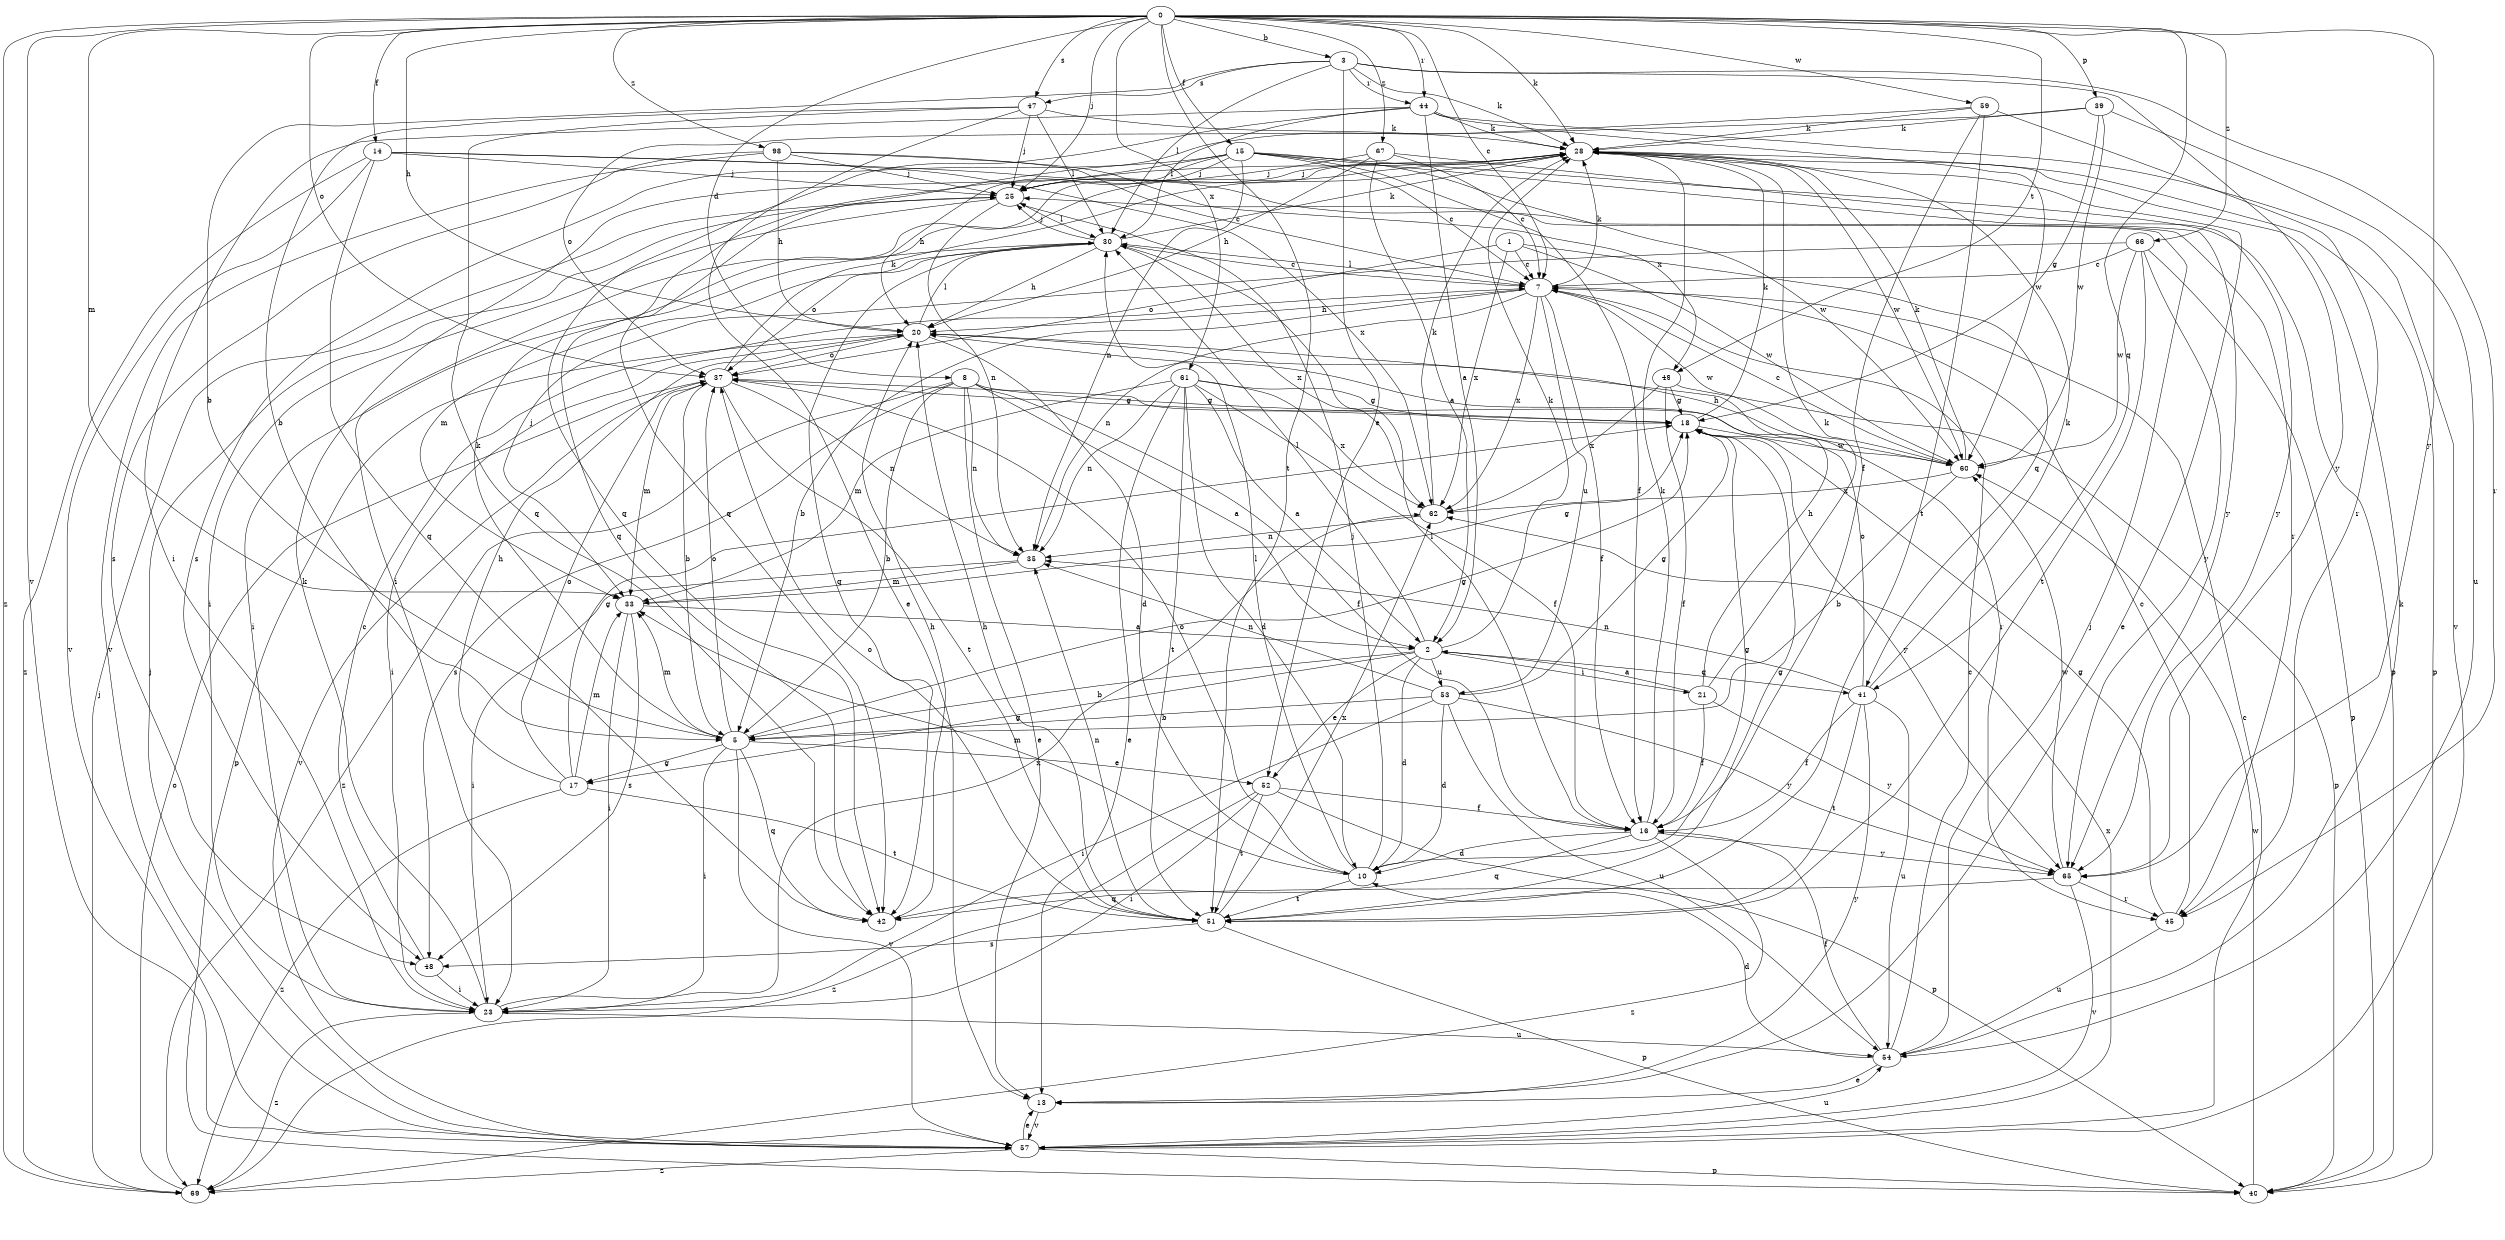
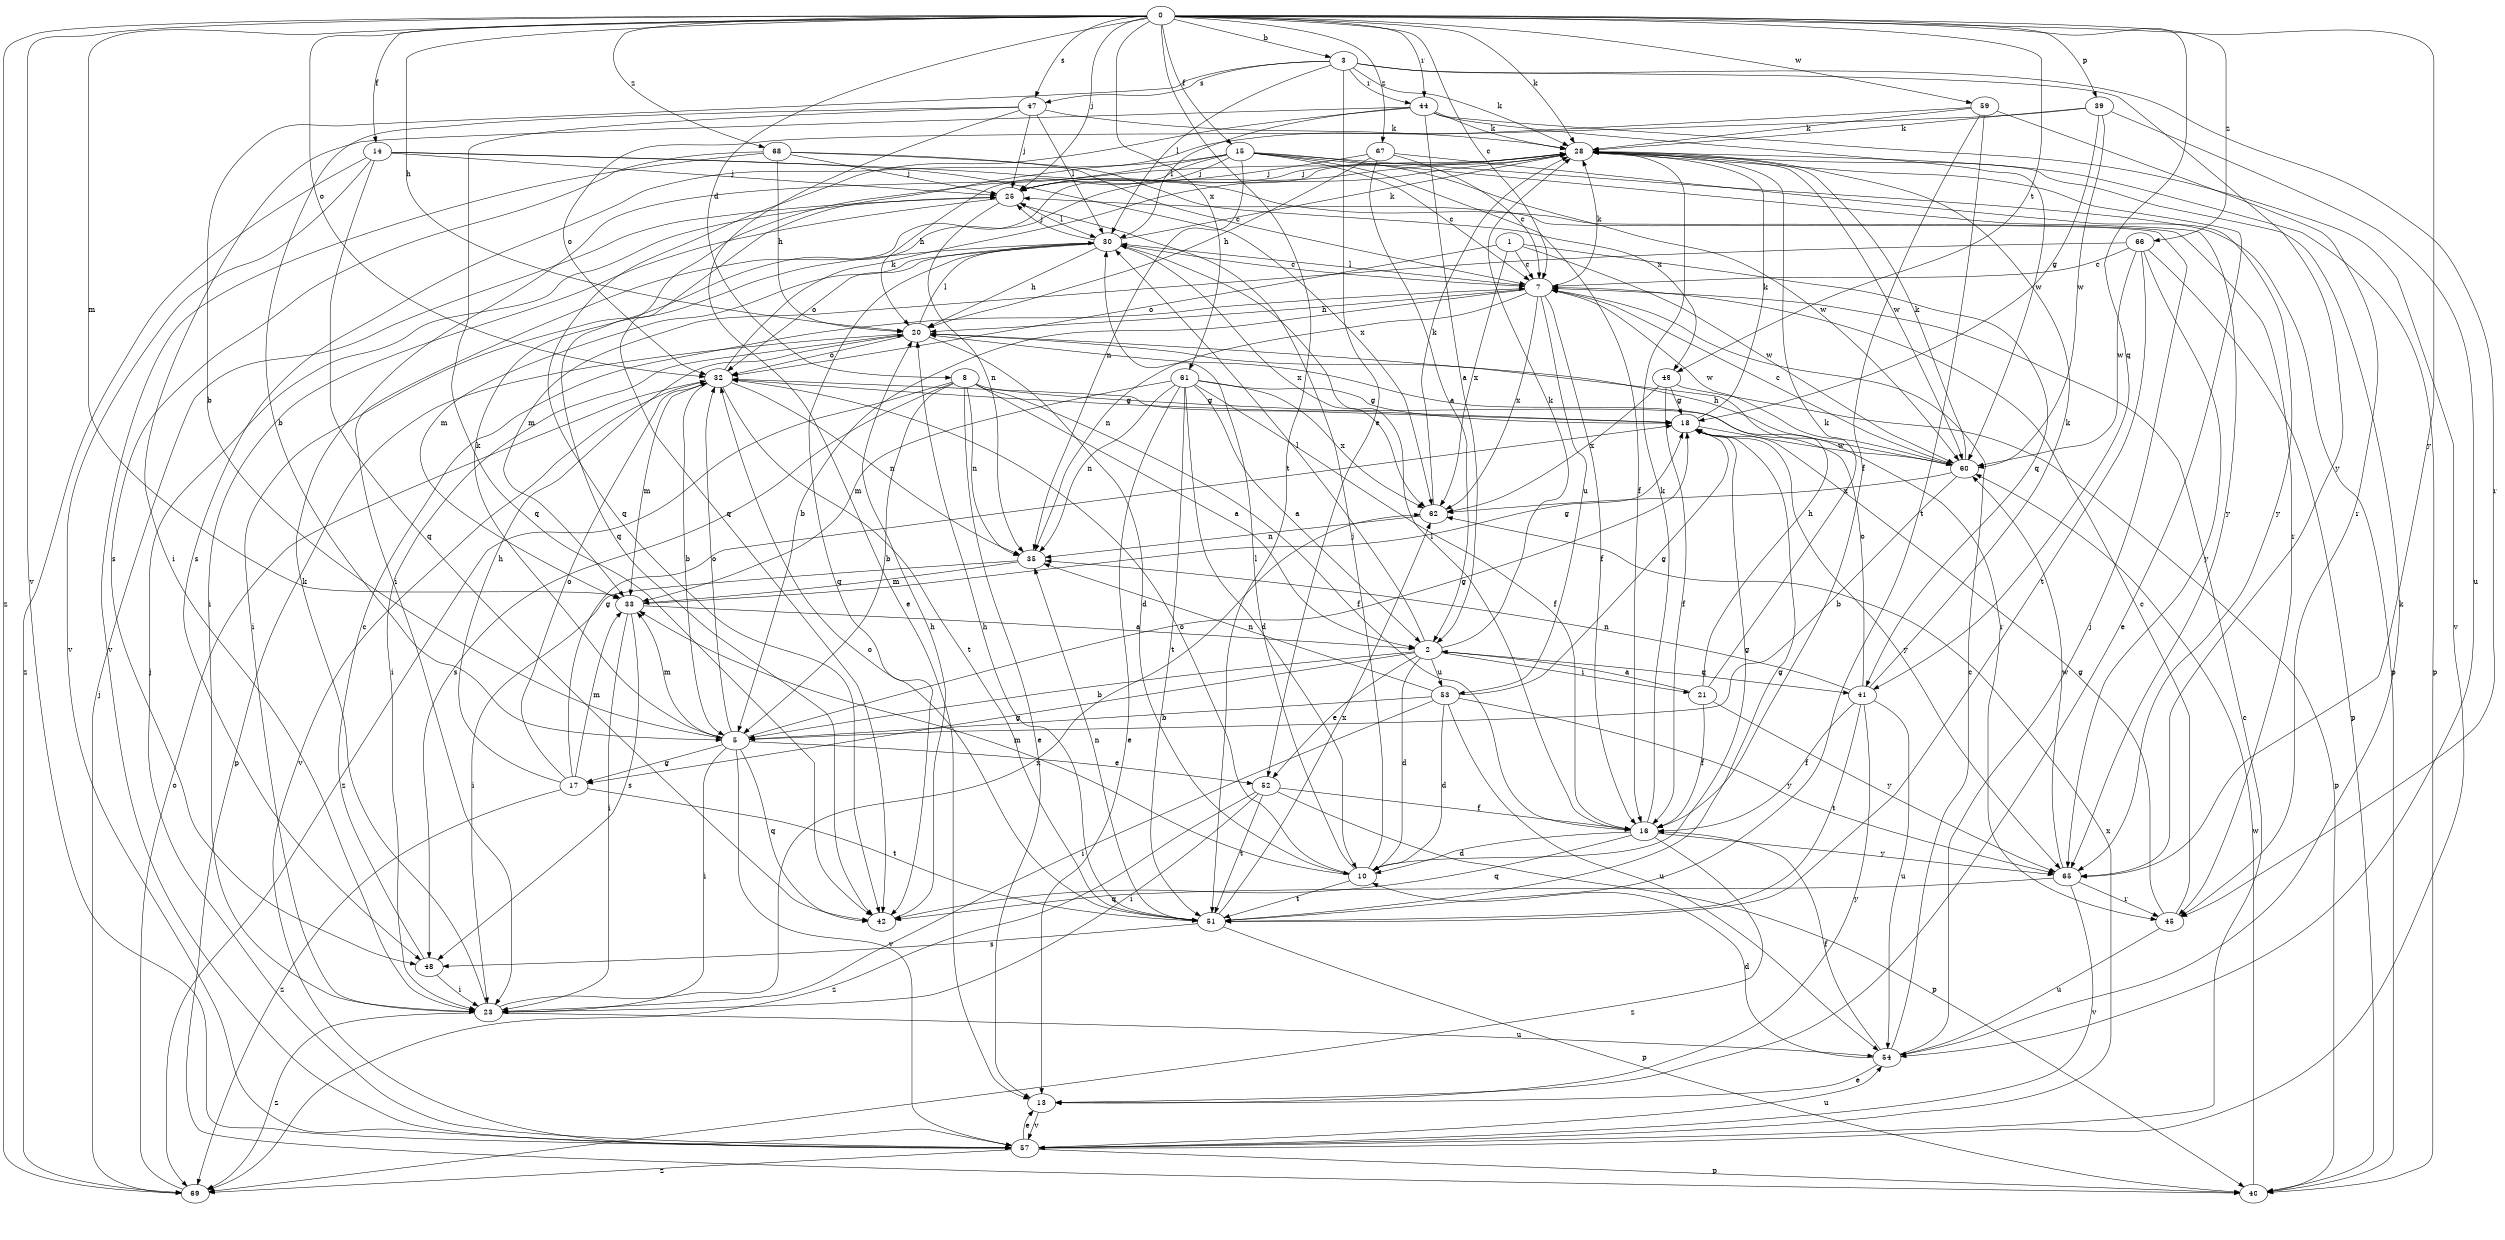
(777, 152) -> (777, 152)
(719, 378) -> (719, 378)
(532, 423) -> (532, 423)
